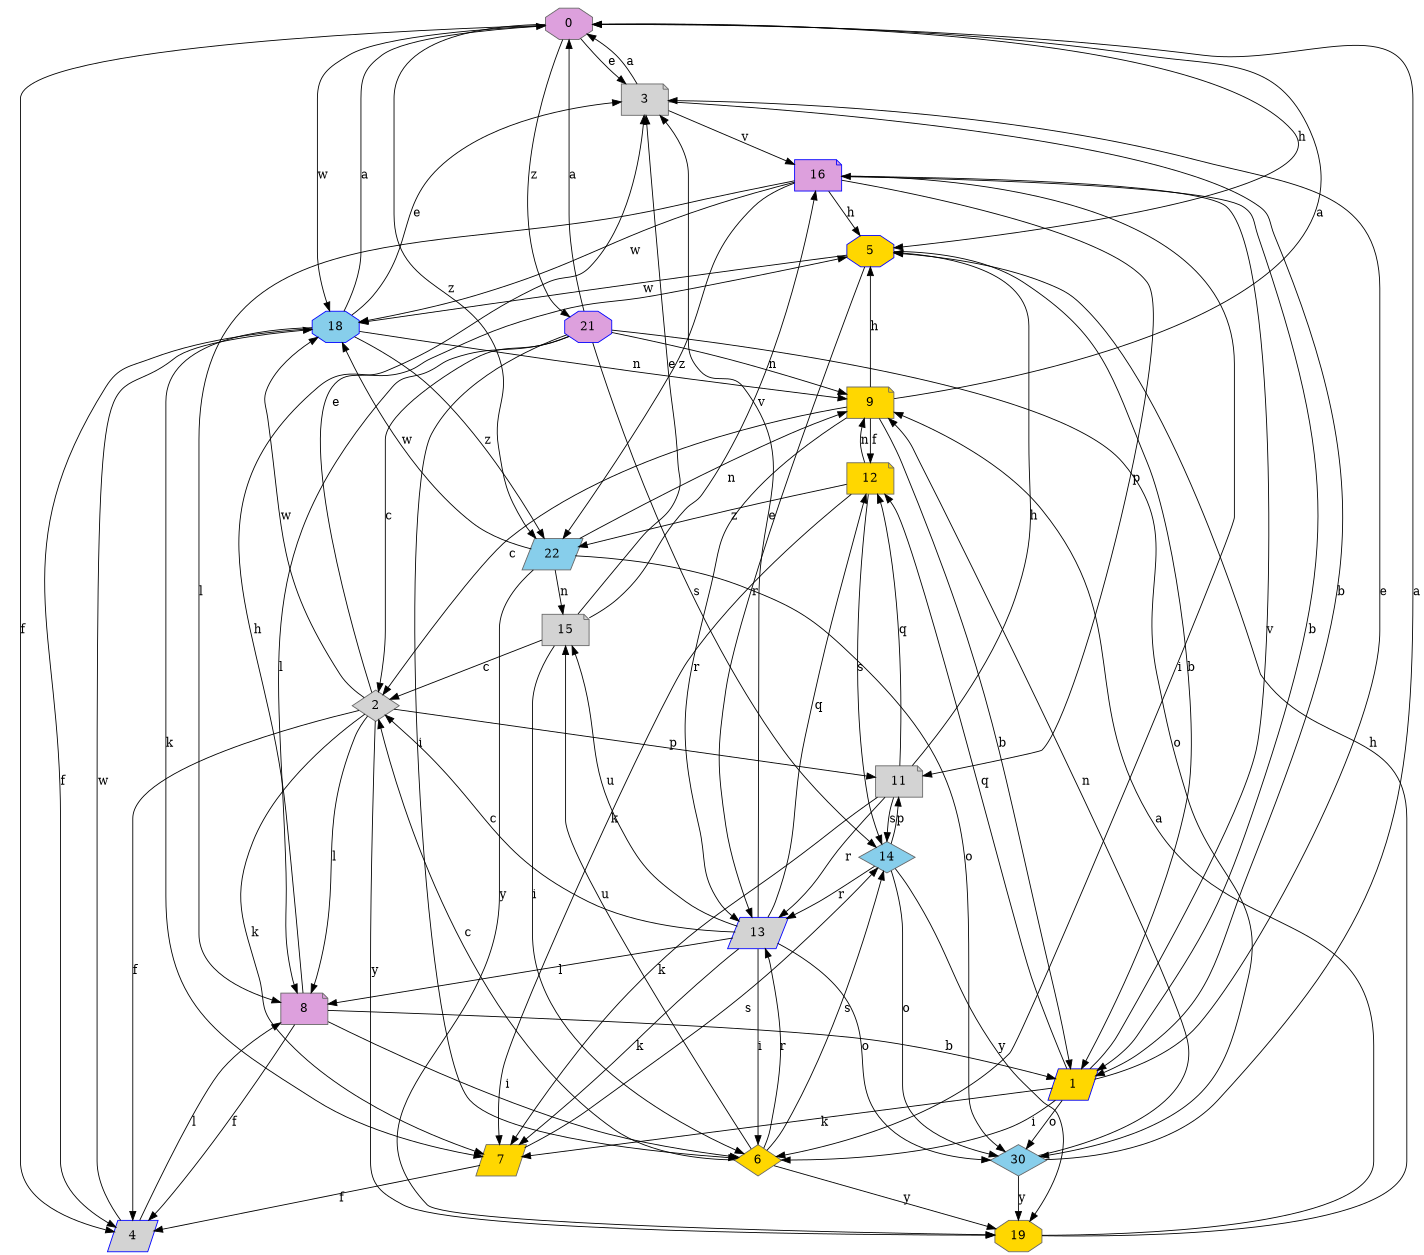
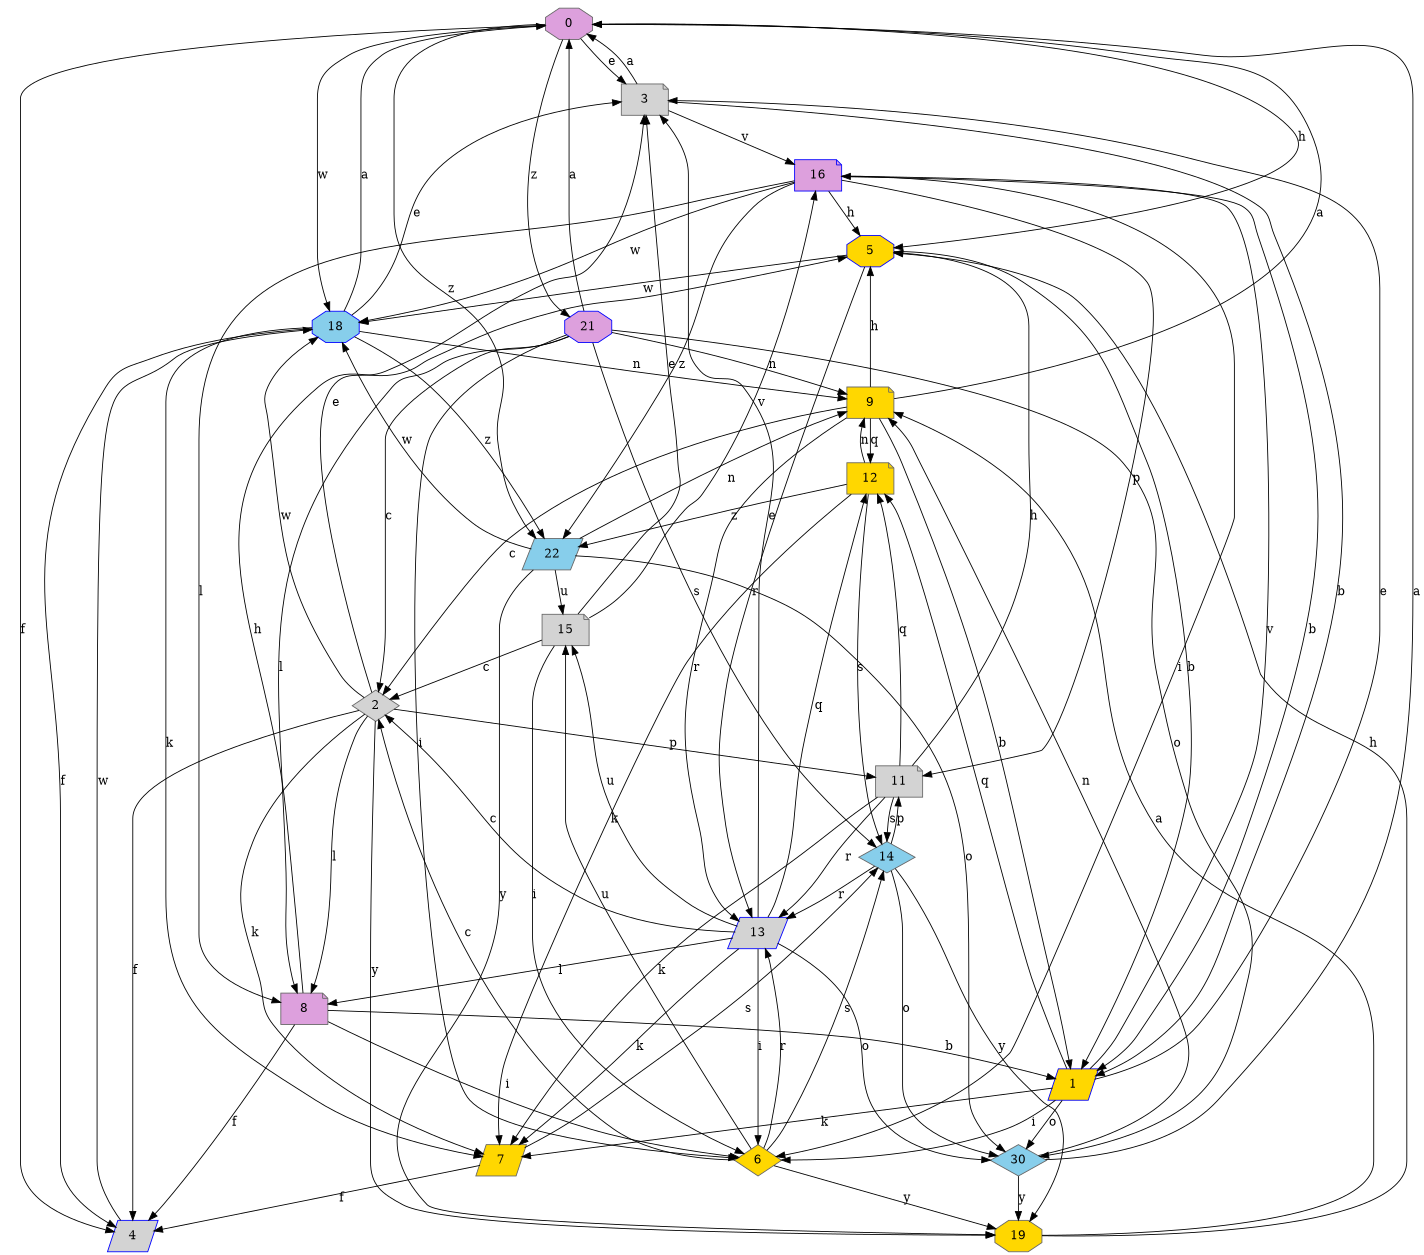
(875, 441) -> (875, 441)
(565, 592) -> (565, 592)
(194, 1114) -> none
